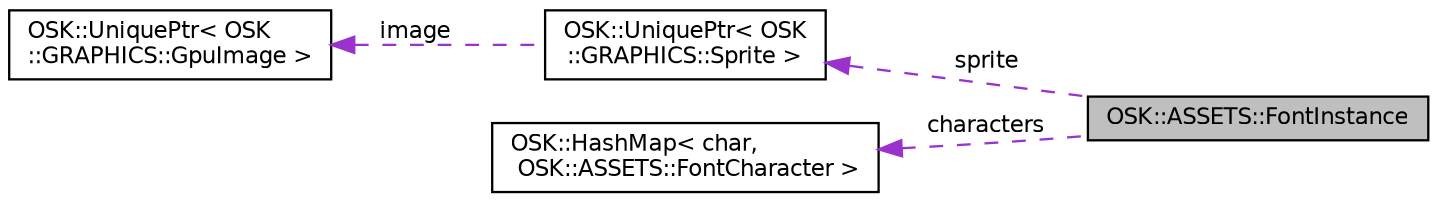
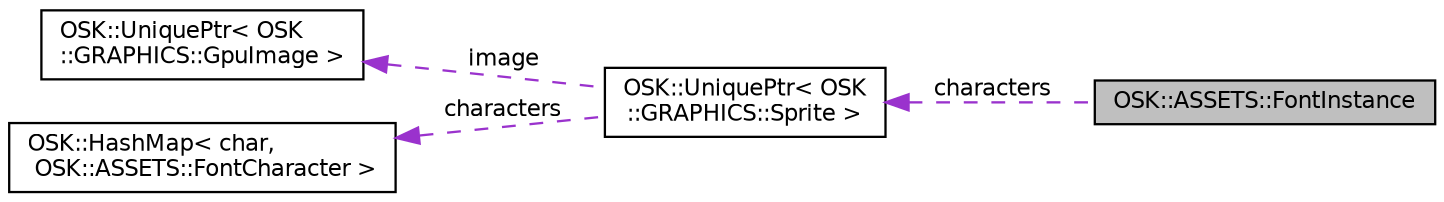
(983, 62) -> (990, 90)
(994, 143) -> (512, 126)
